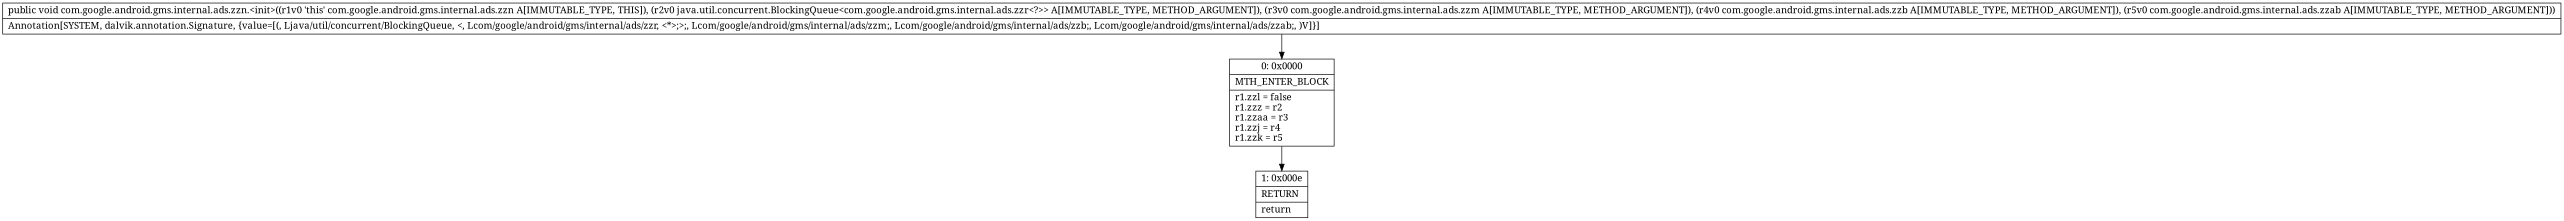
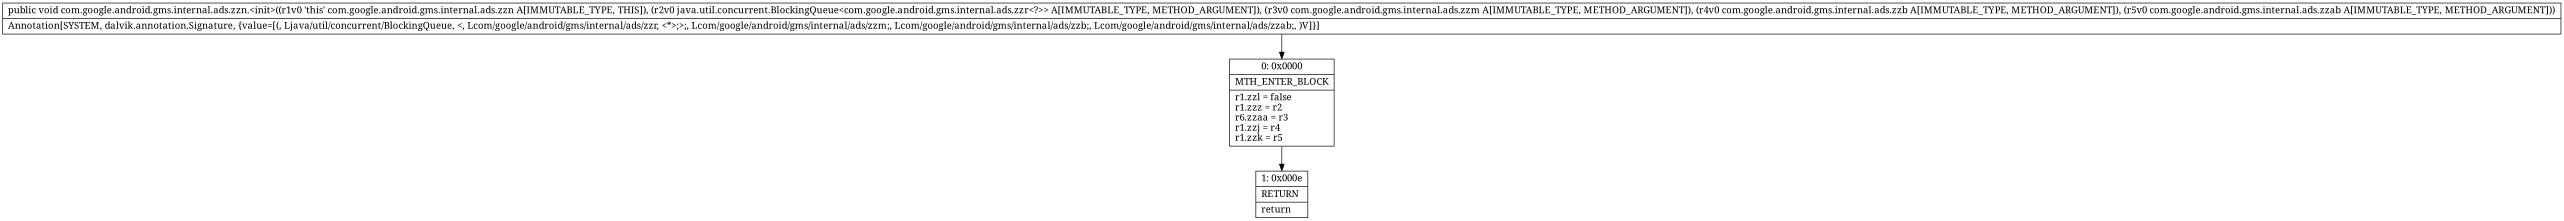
(1262, 118) -> (1262, 118)
